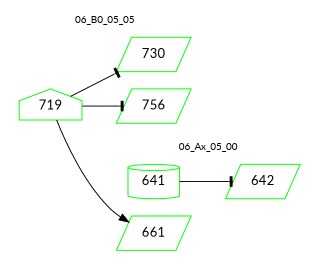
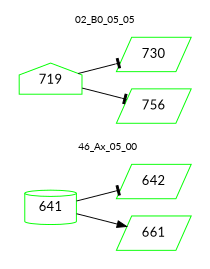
(105, 21) -> (105, 21)
(208, 148) -> (108, 148)
(83, 173) -> (97, 219)
